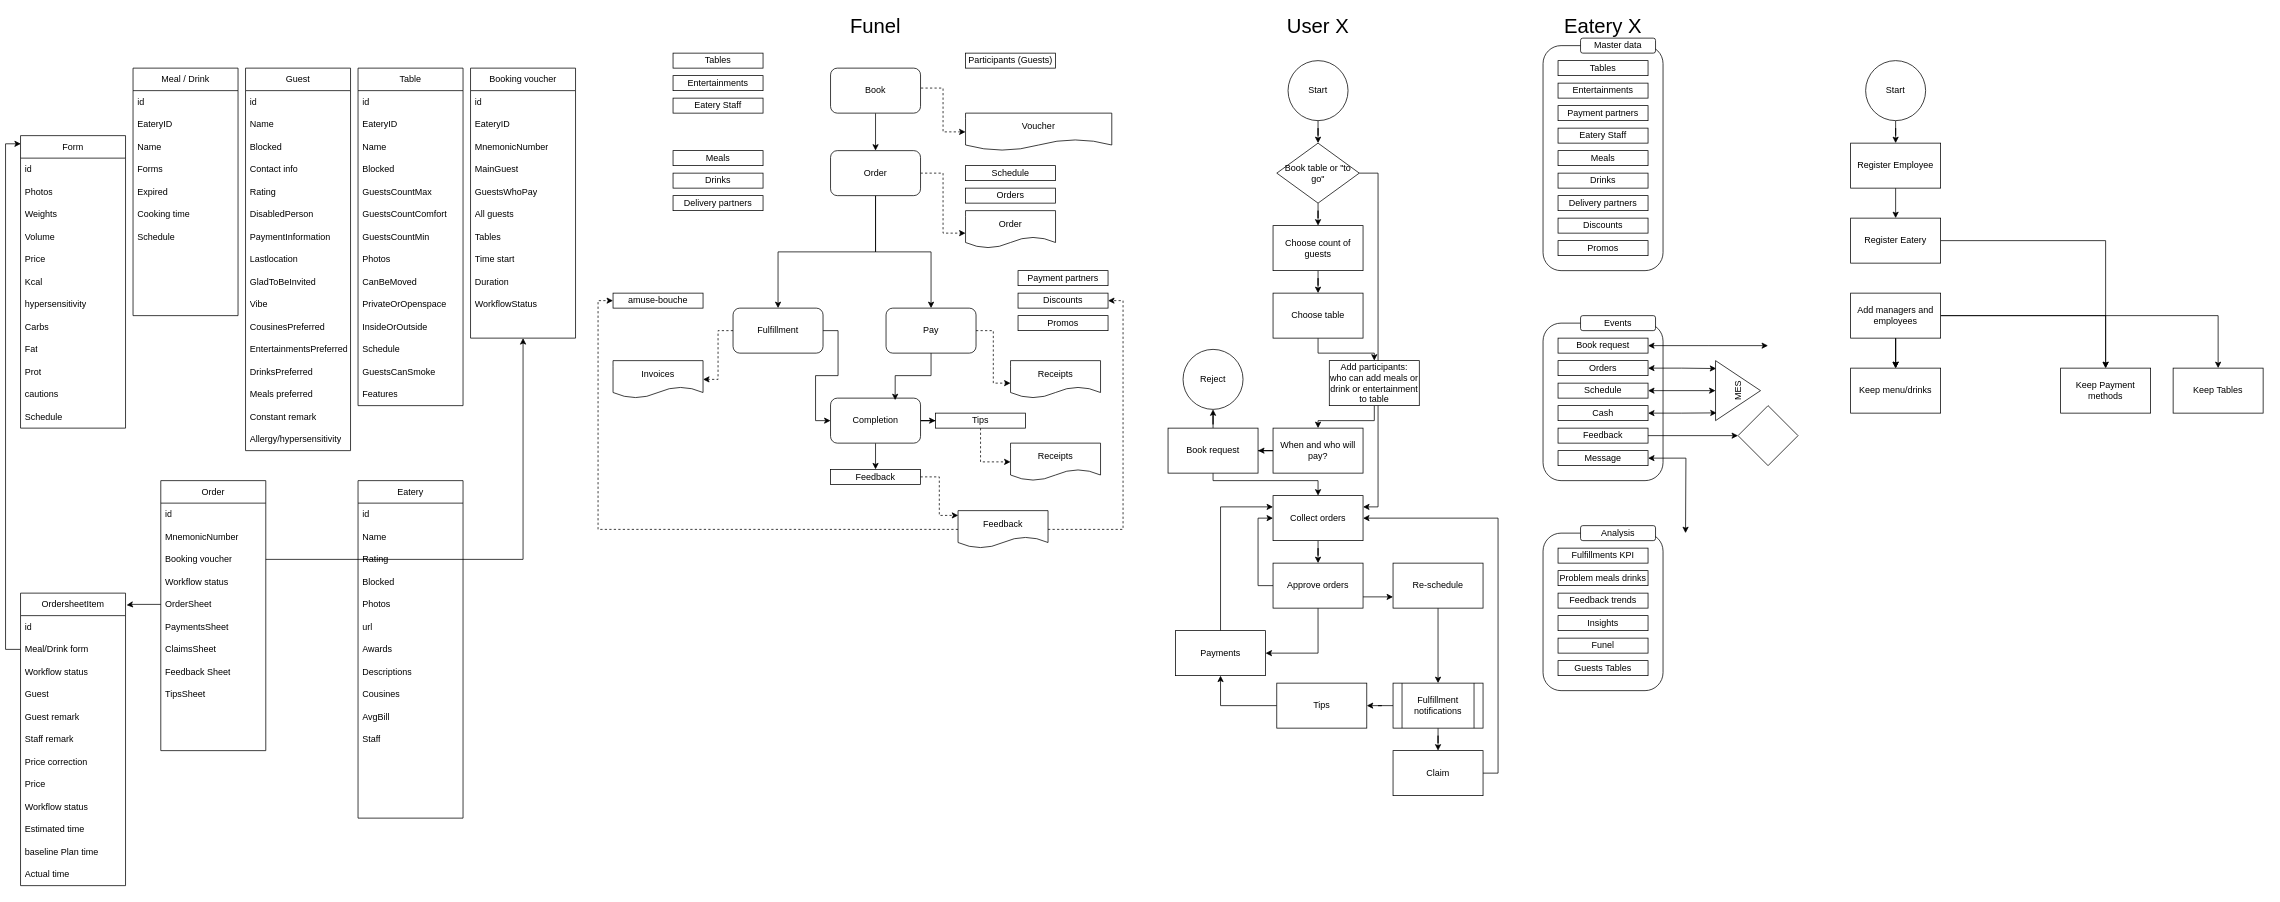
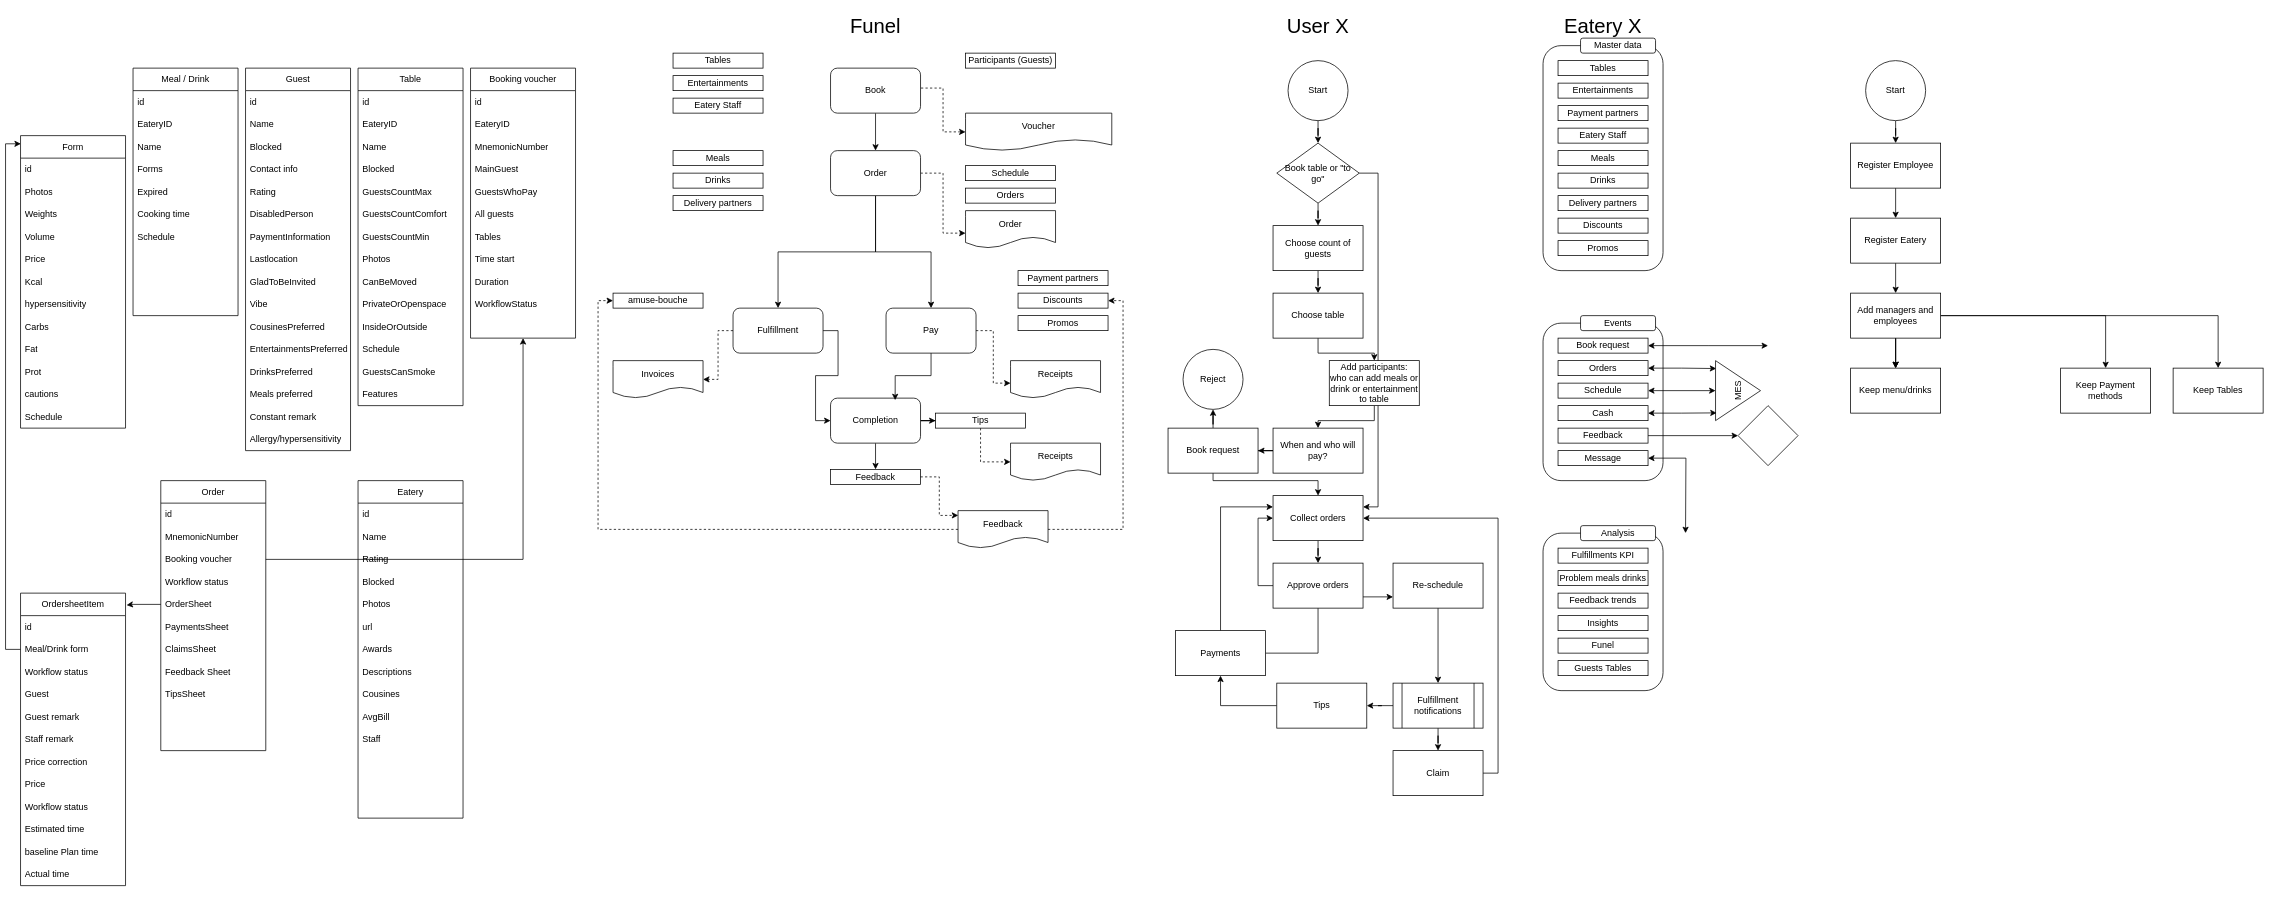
(2059, 240) -> (1896, 275)
(1272, 653) -> (1270, 653)
